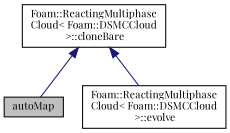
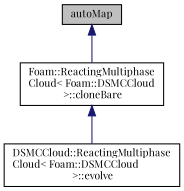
(56, 76) -> (92, 49)
(154, 107) -> (92, 165)
